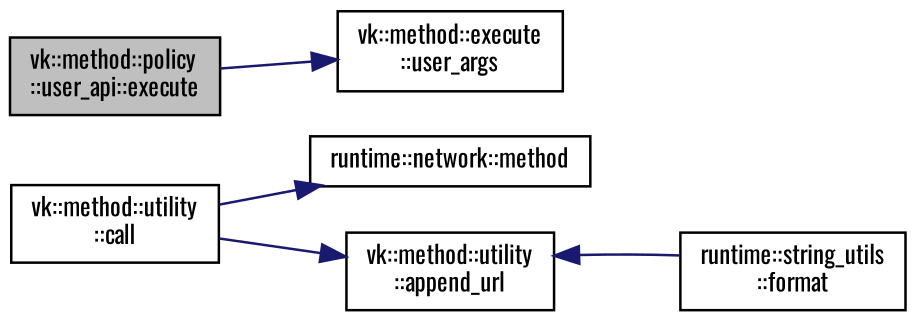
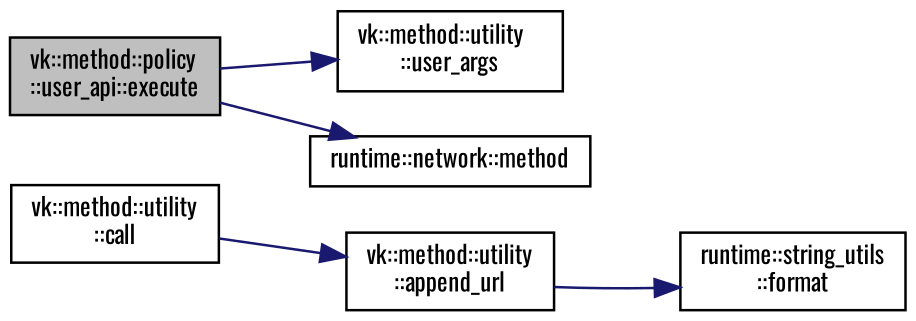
(450, 51) -> (450, 51)
(258, 197) -> (276, 117)
(630, 255) -> (604, 288)
